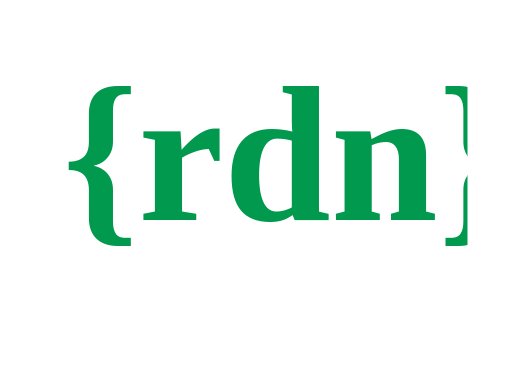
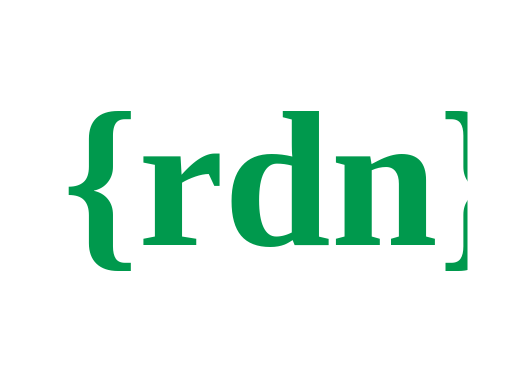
(264, 164) -> (264, 189)
